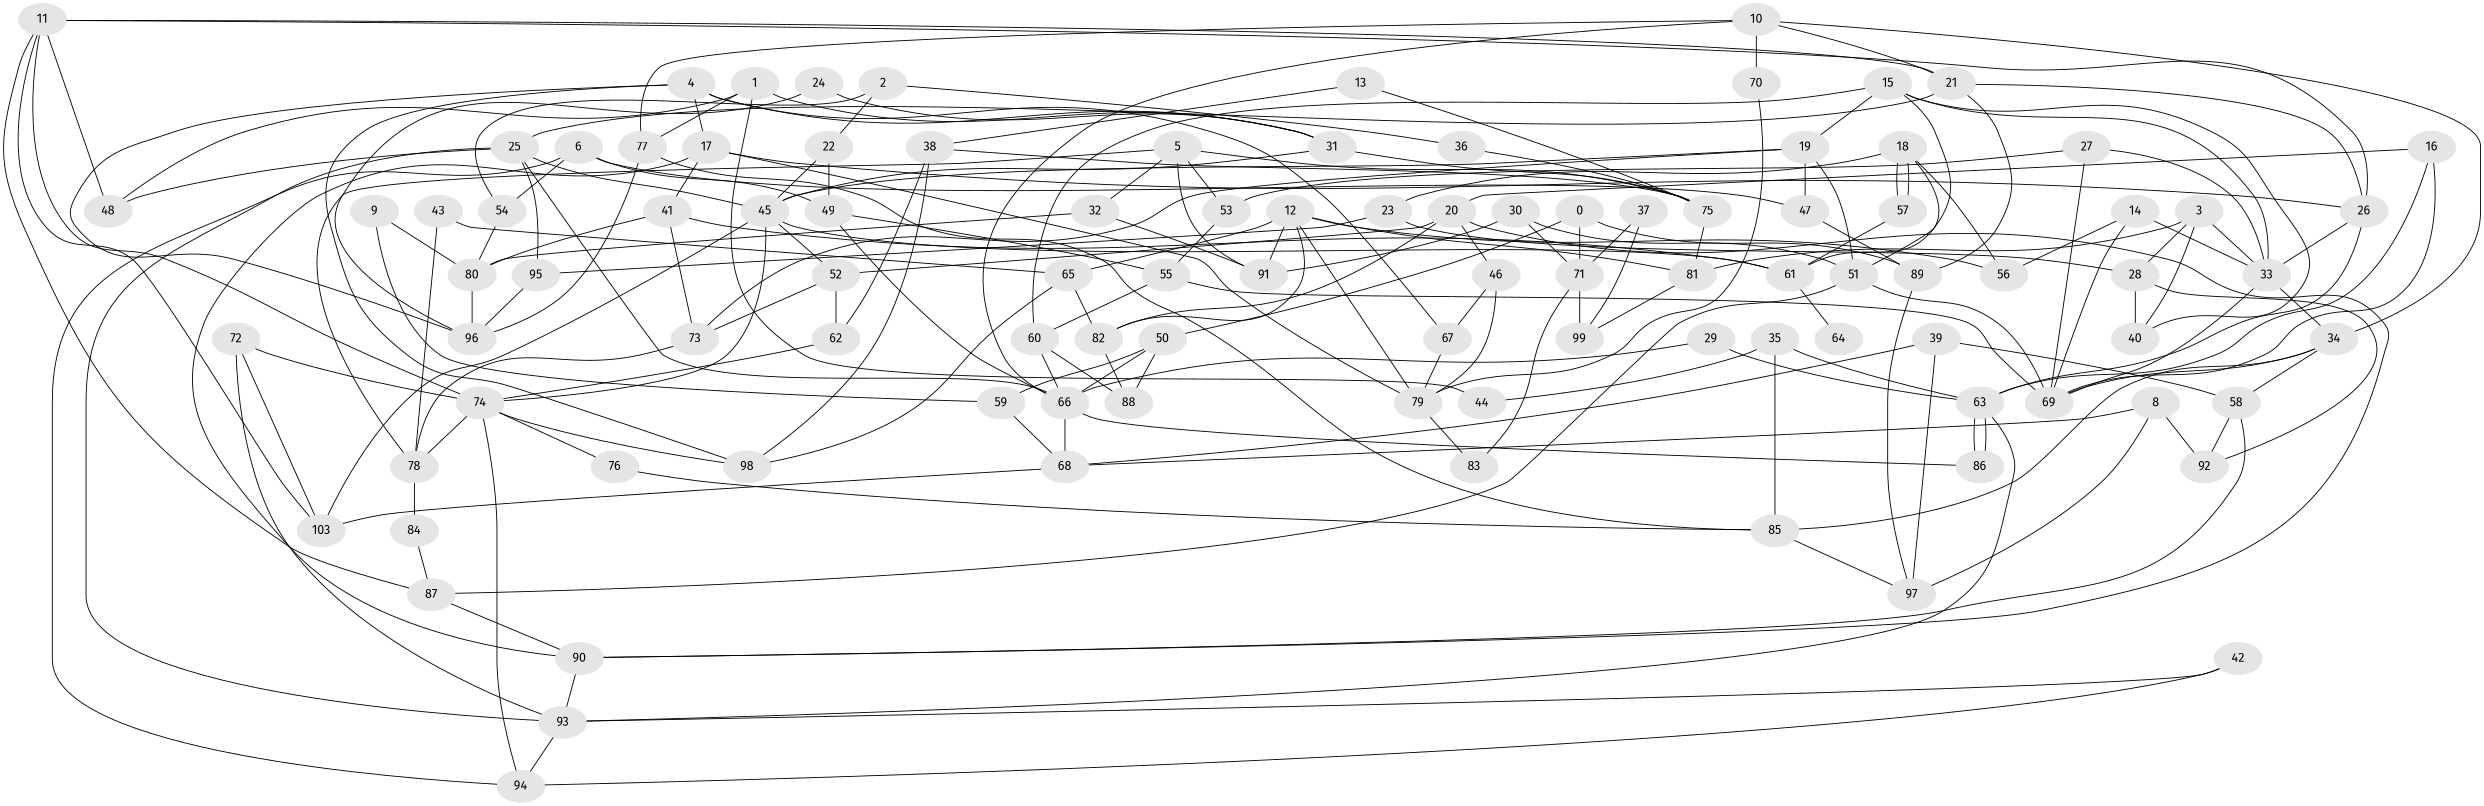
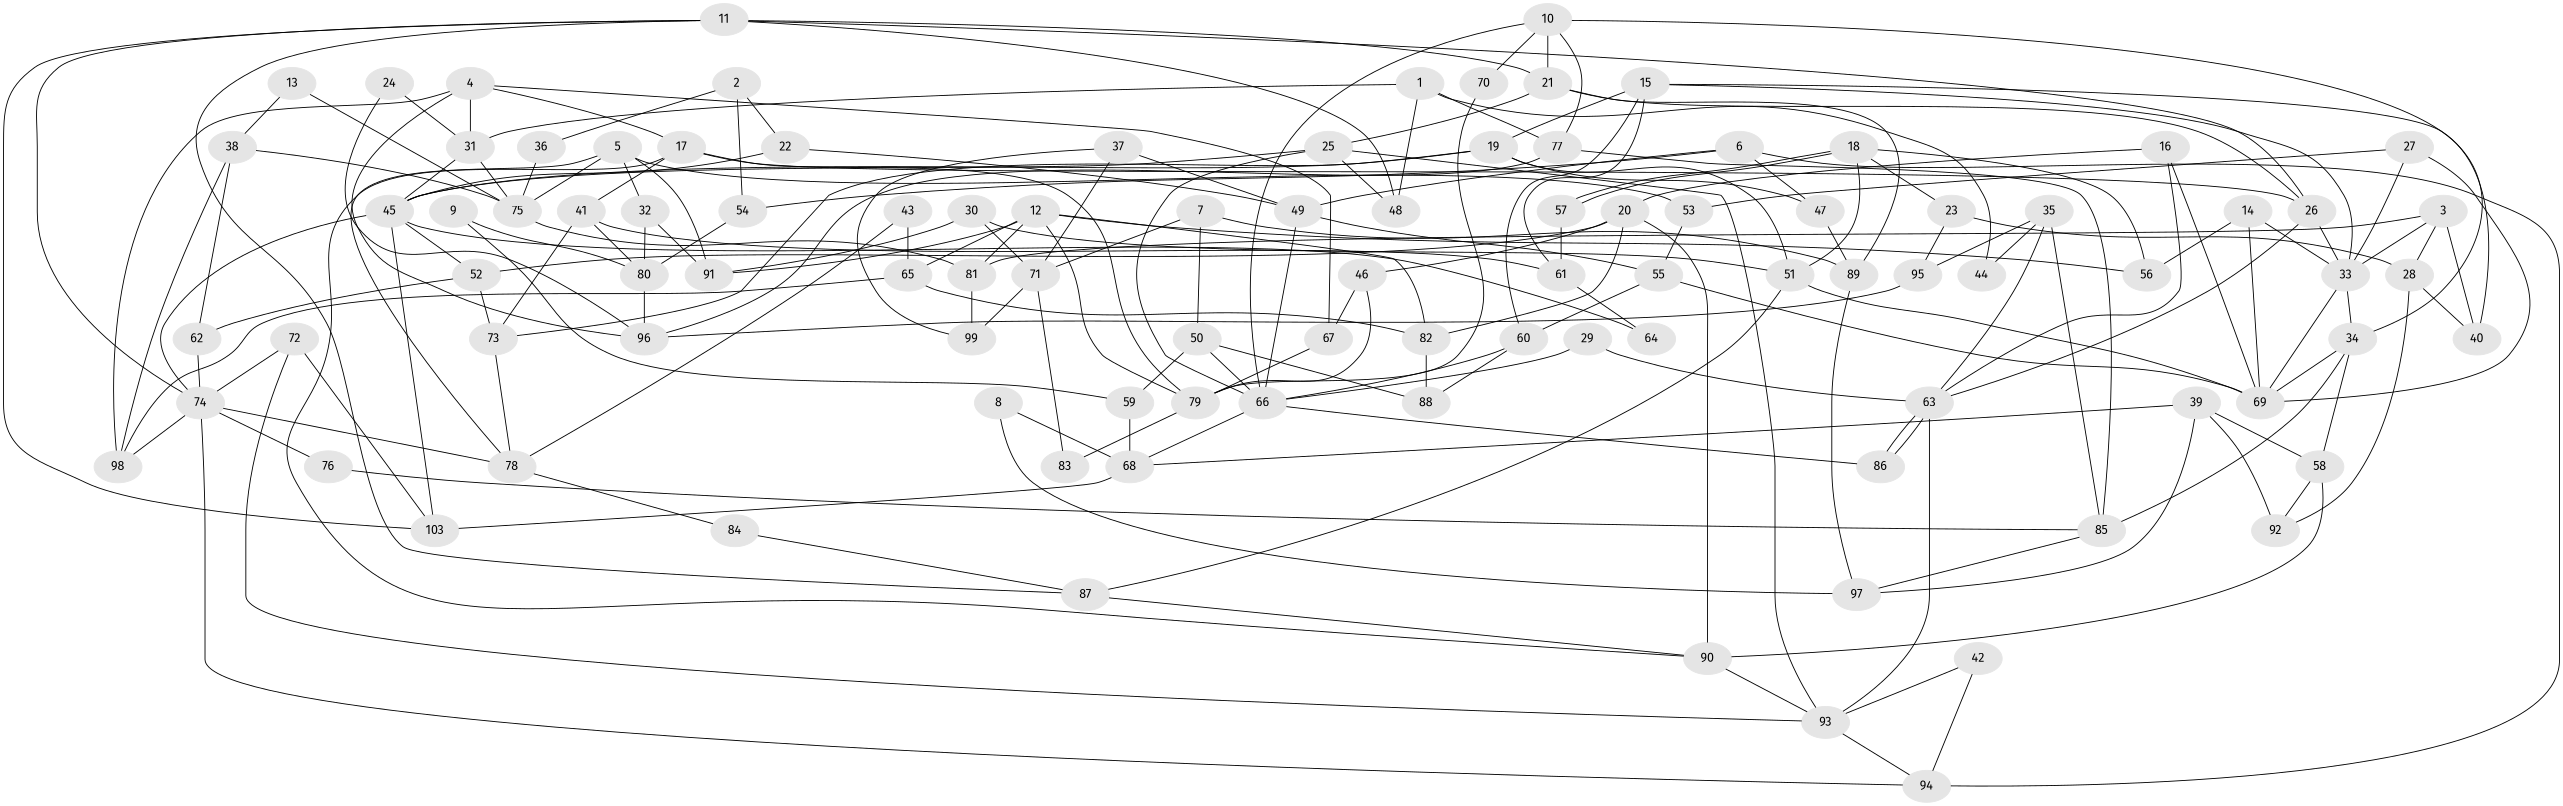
none -> (1226, 185)
(536, 210) -> (1984, 243)
(1580, 211) -> (1201, 211)
(1250, 251) -> (1024, 248)
(2180, 435) -> (2246, 462)
